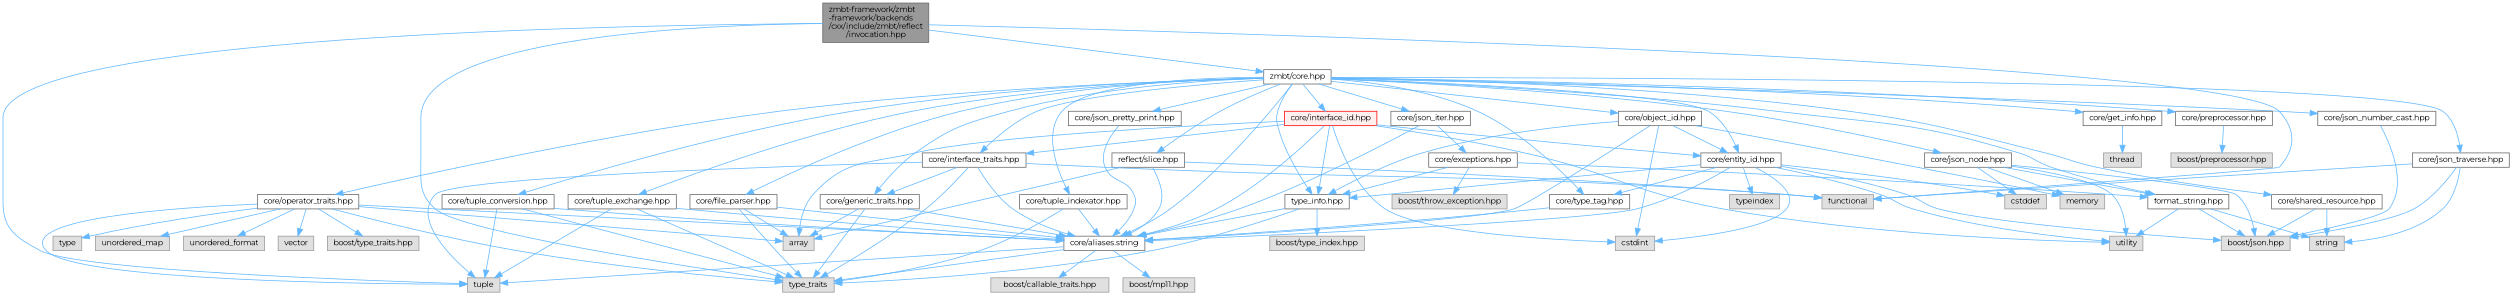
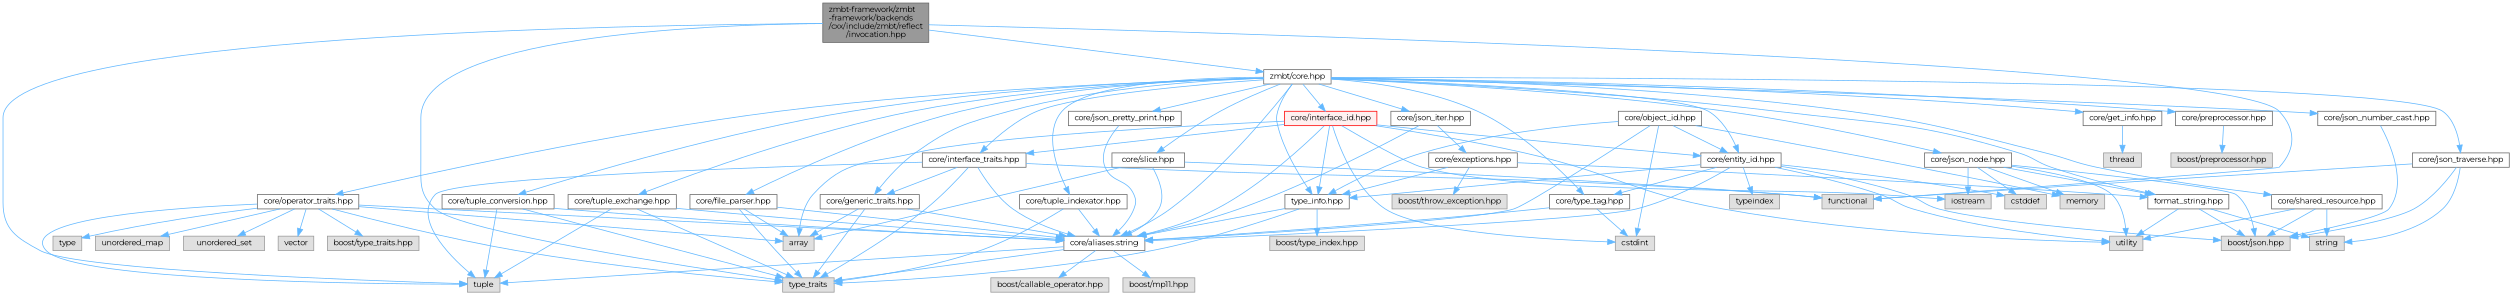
(1471, 97) -> none
(1148, 160) -> (1148, 160)
none -> (1968, 202)
none -> (2230, 222)
(1755, 225) -> (1609, 220)
(224, 243) -> (224, 243)
(1050, 285) -> (1050, 285)
